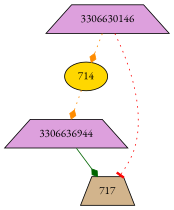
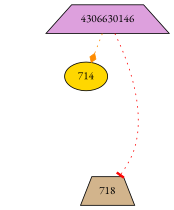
(108, 19) -> (108, 19)
(66, 134) -> none
(108, 191) -> (108, 191)
